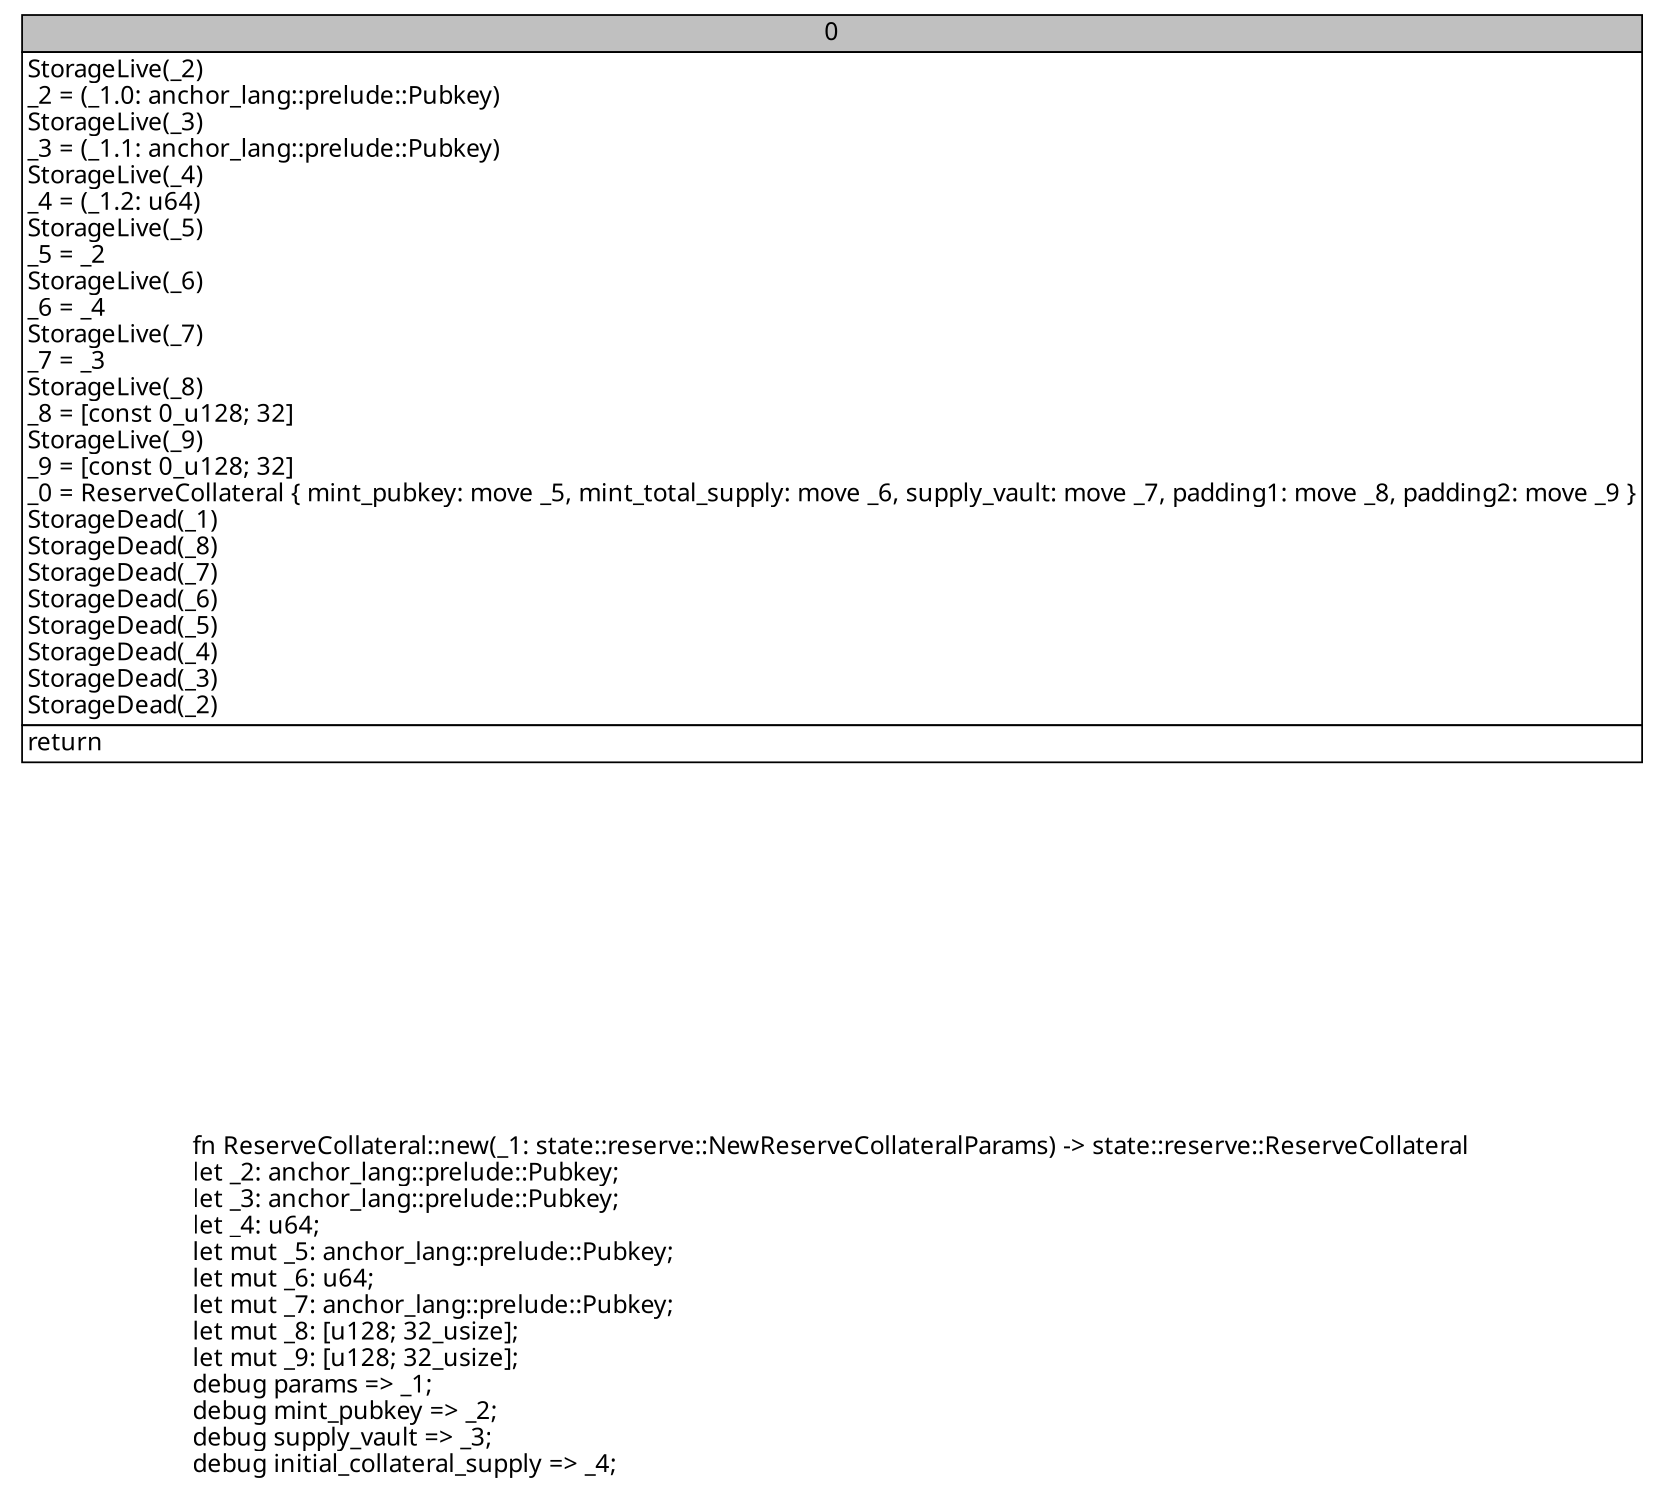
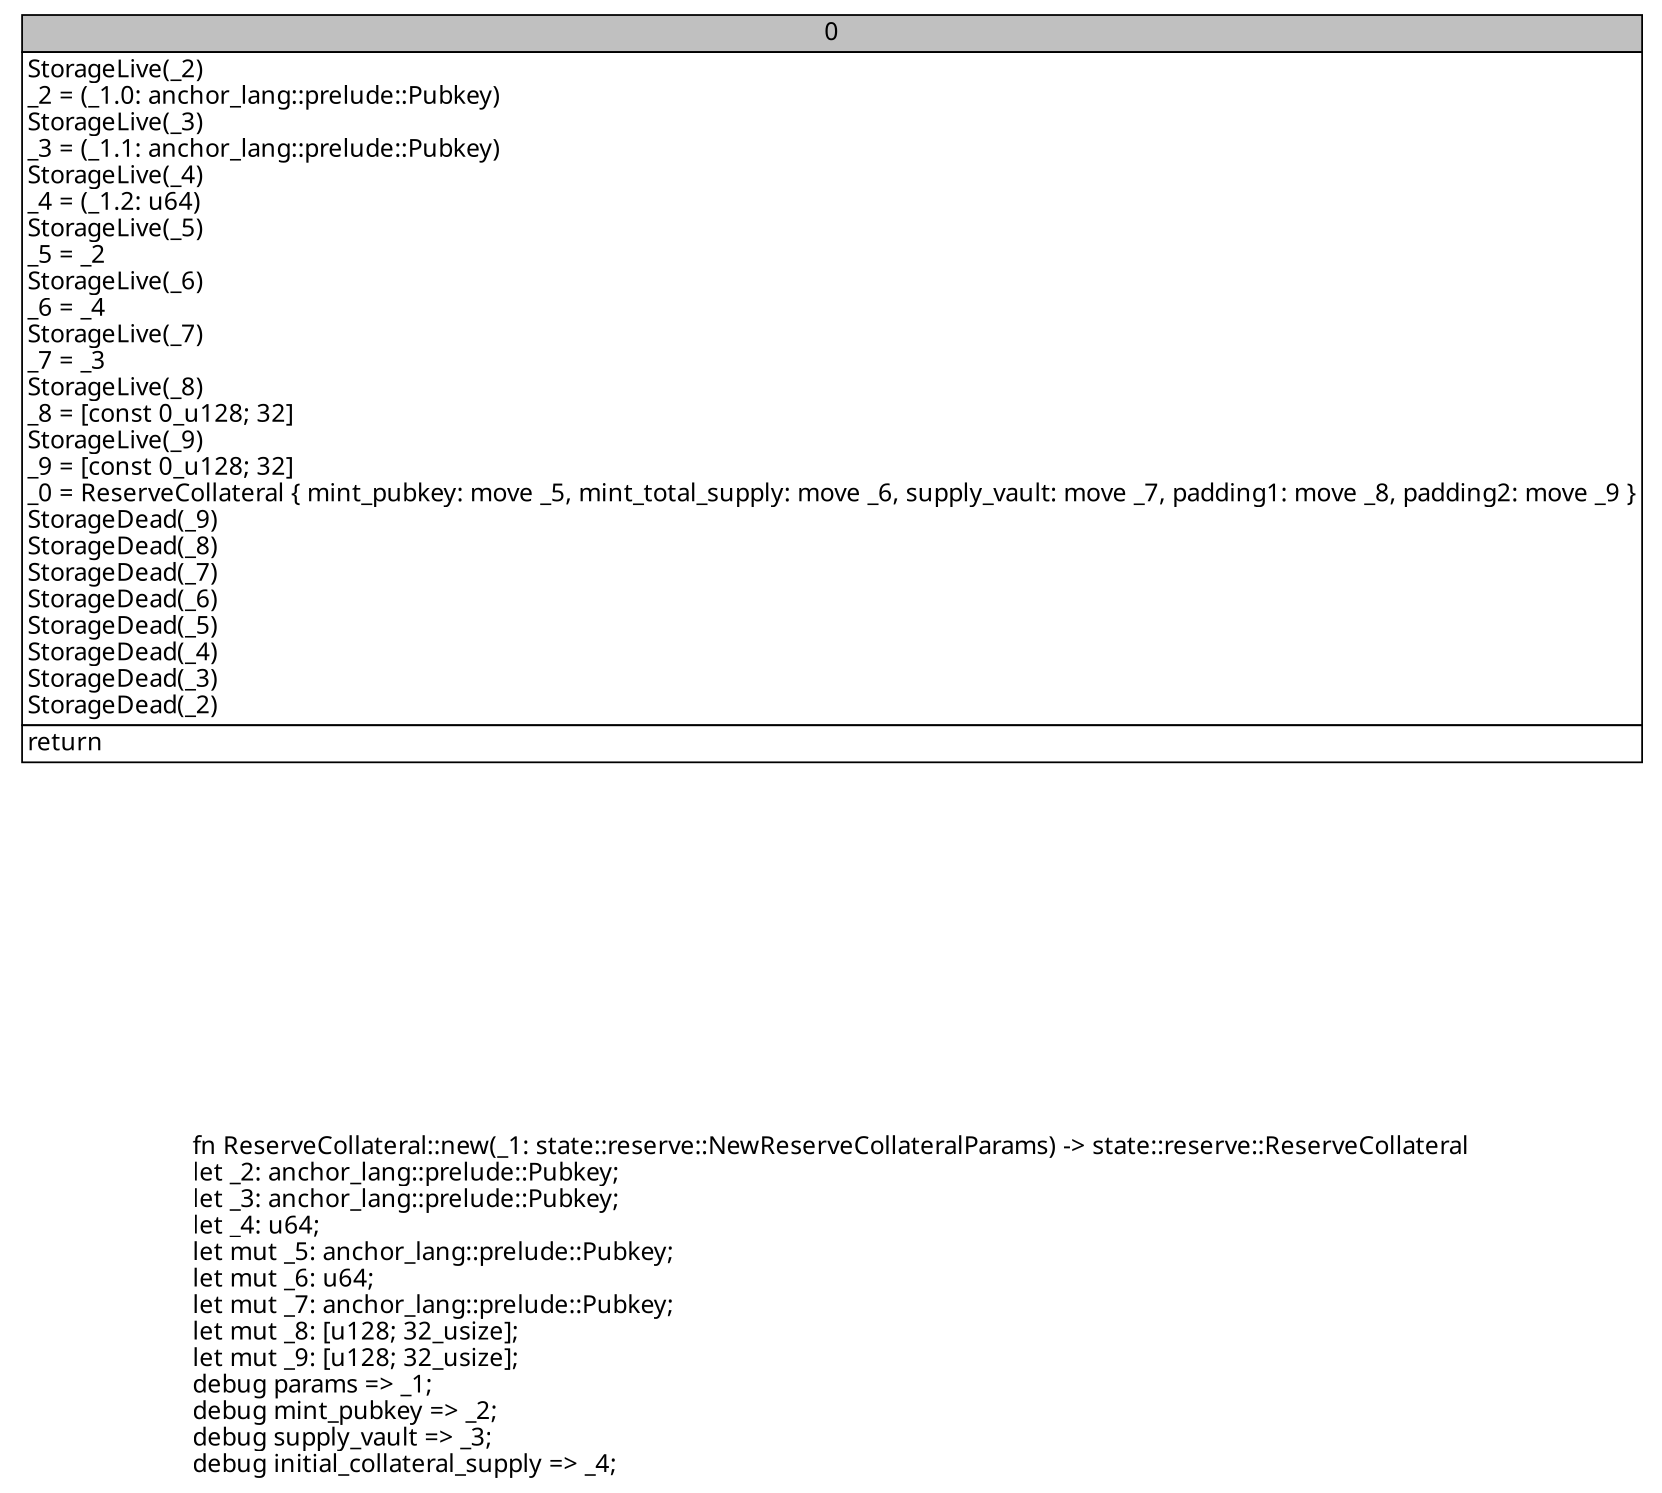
(124, 520) -> (124, 520)
